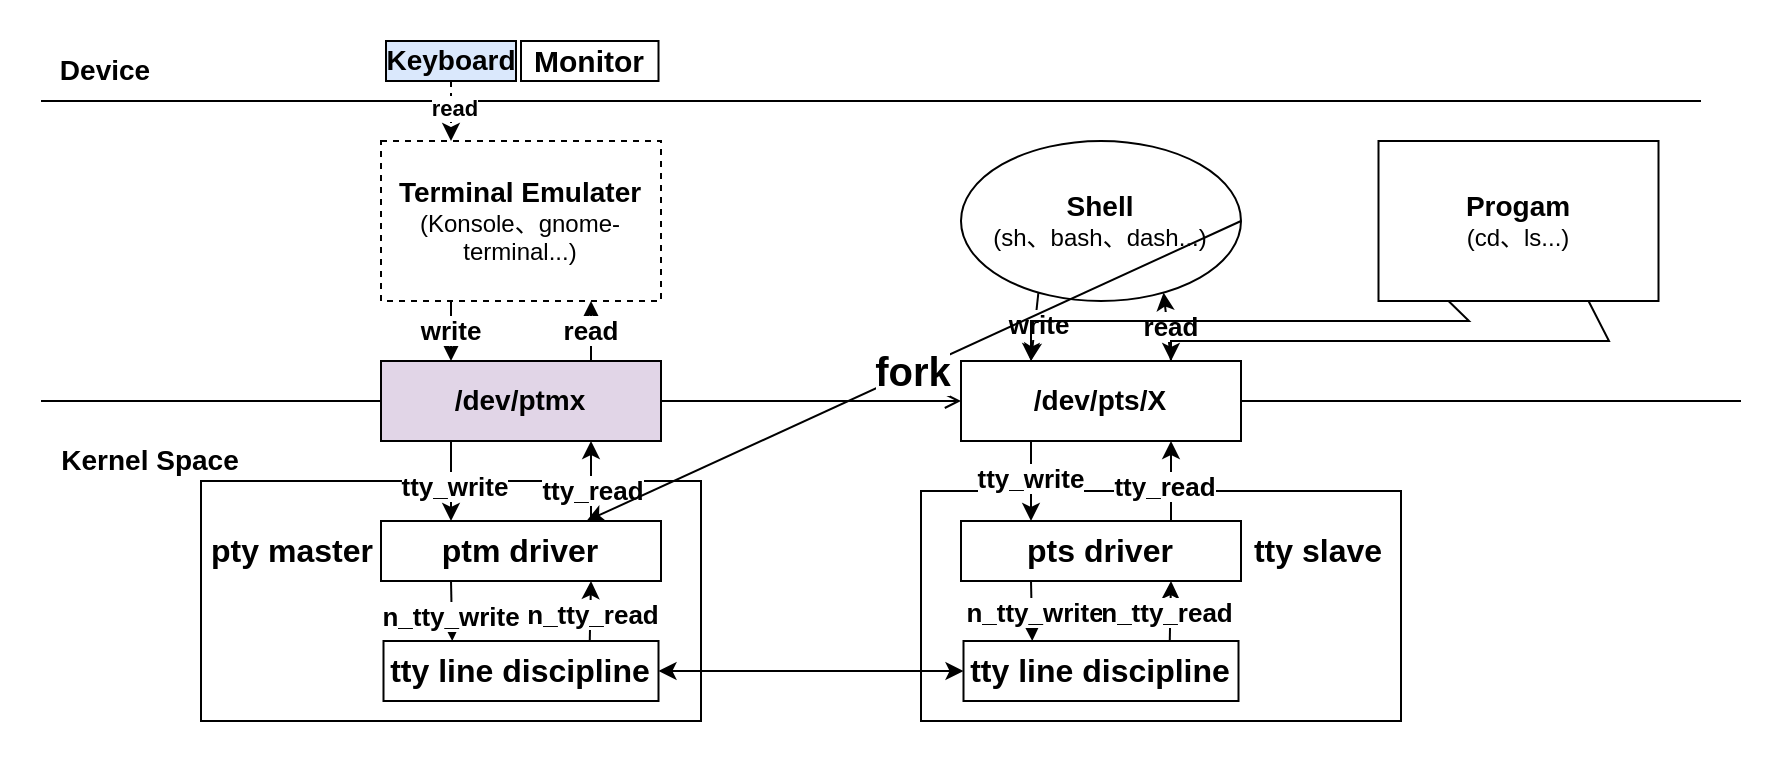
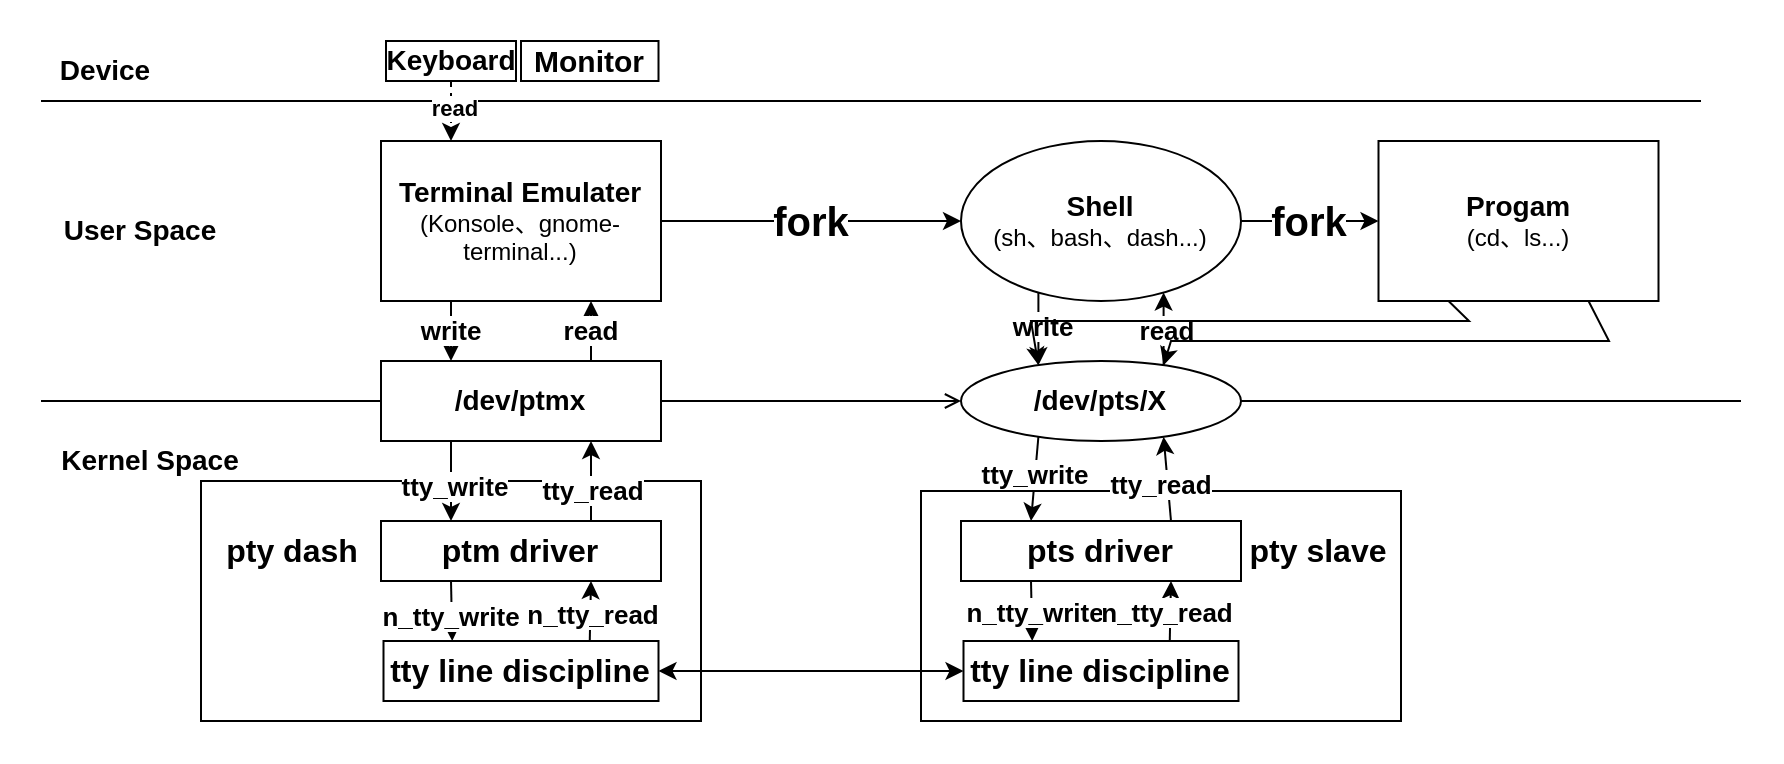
(451, 61) -> (451, 61)
(521, 221) -> (521, 221)
none -> (804, 221)
none -> (141, 231)
(521, 401) -> (521, 401)
(1101, 401) -> (1101, 401)
(719, 460) -> (1303, 221)
(293, 551) -> (293, 551)
(1319, 551) -> (1319, 551)
